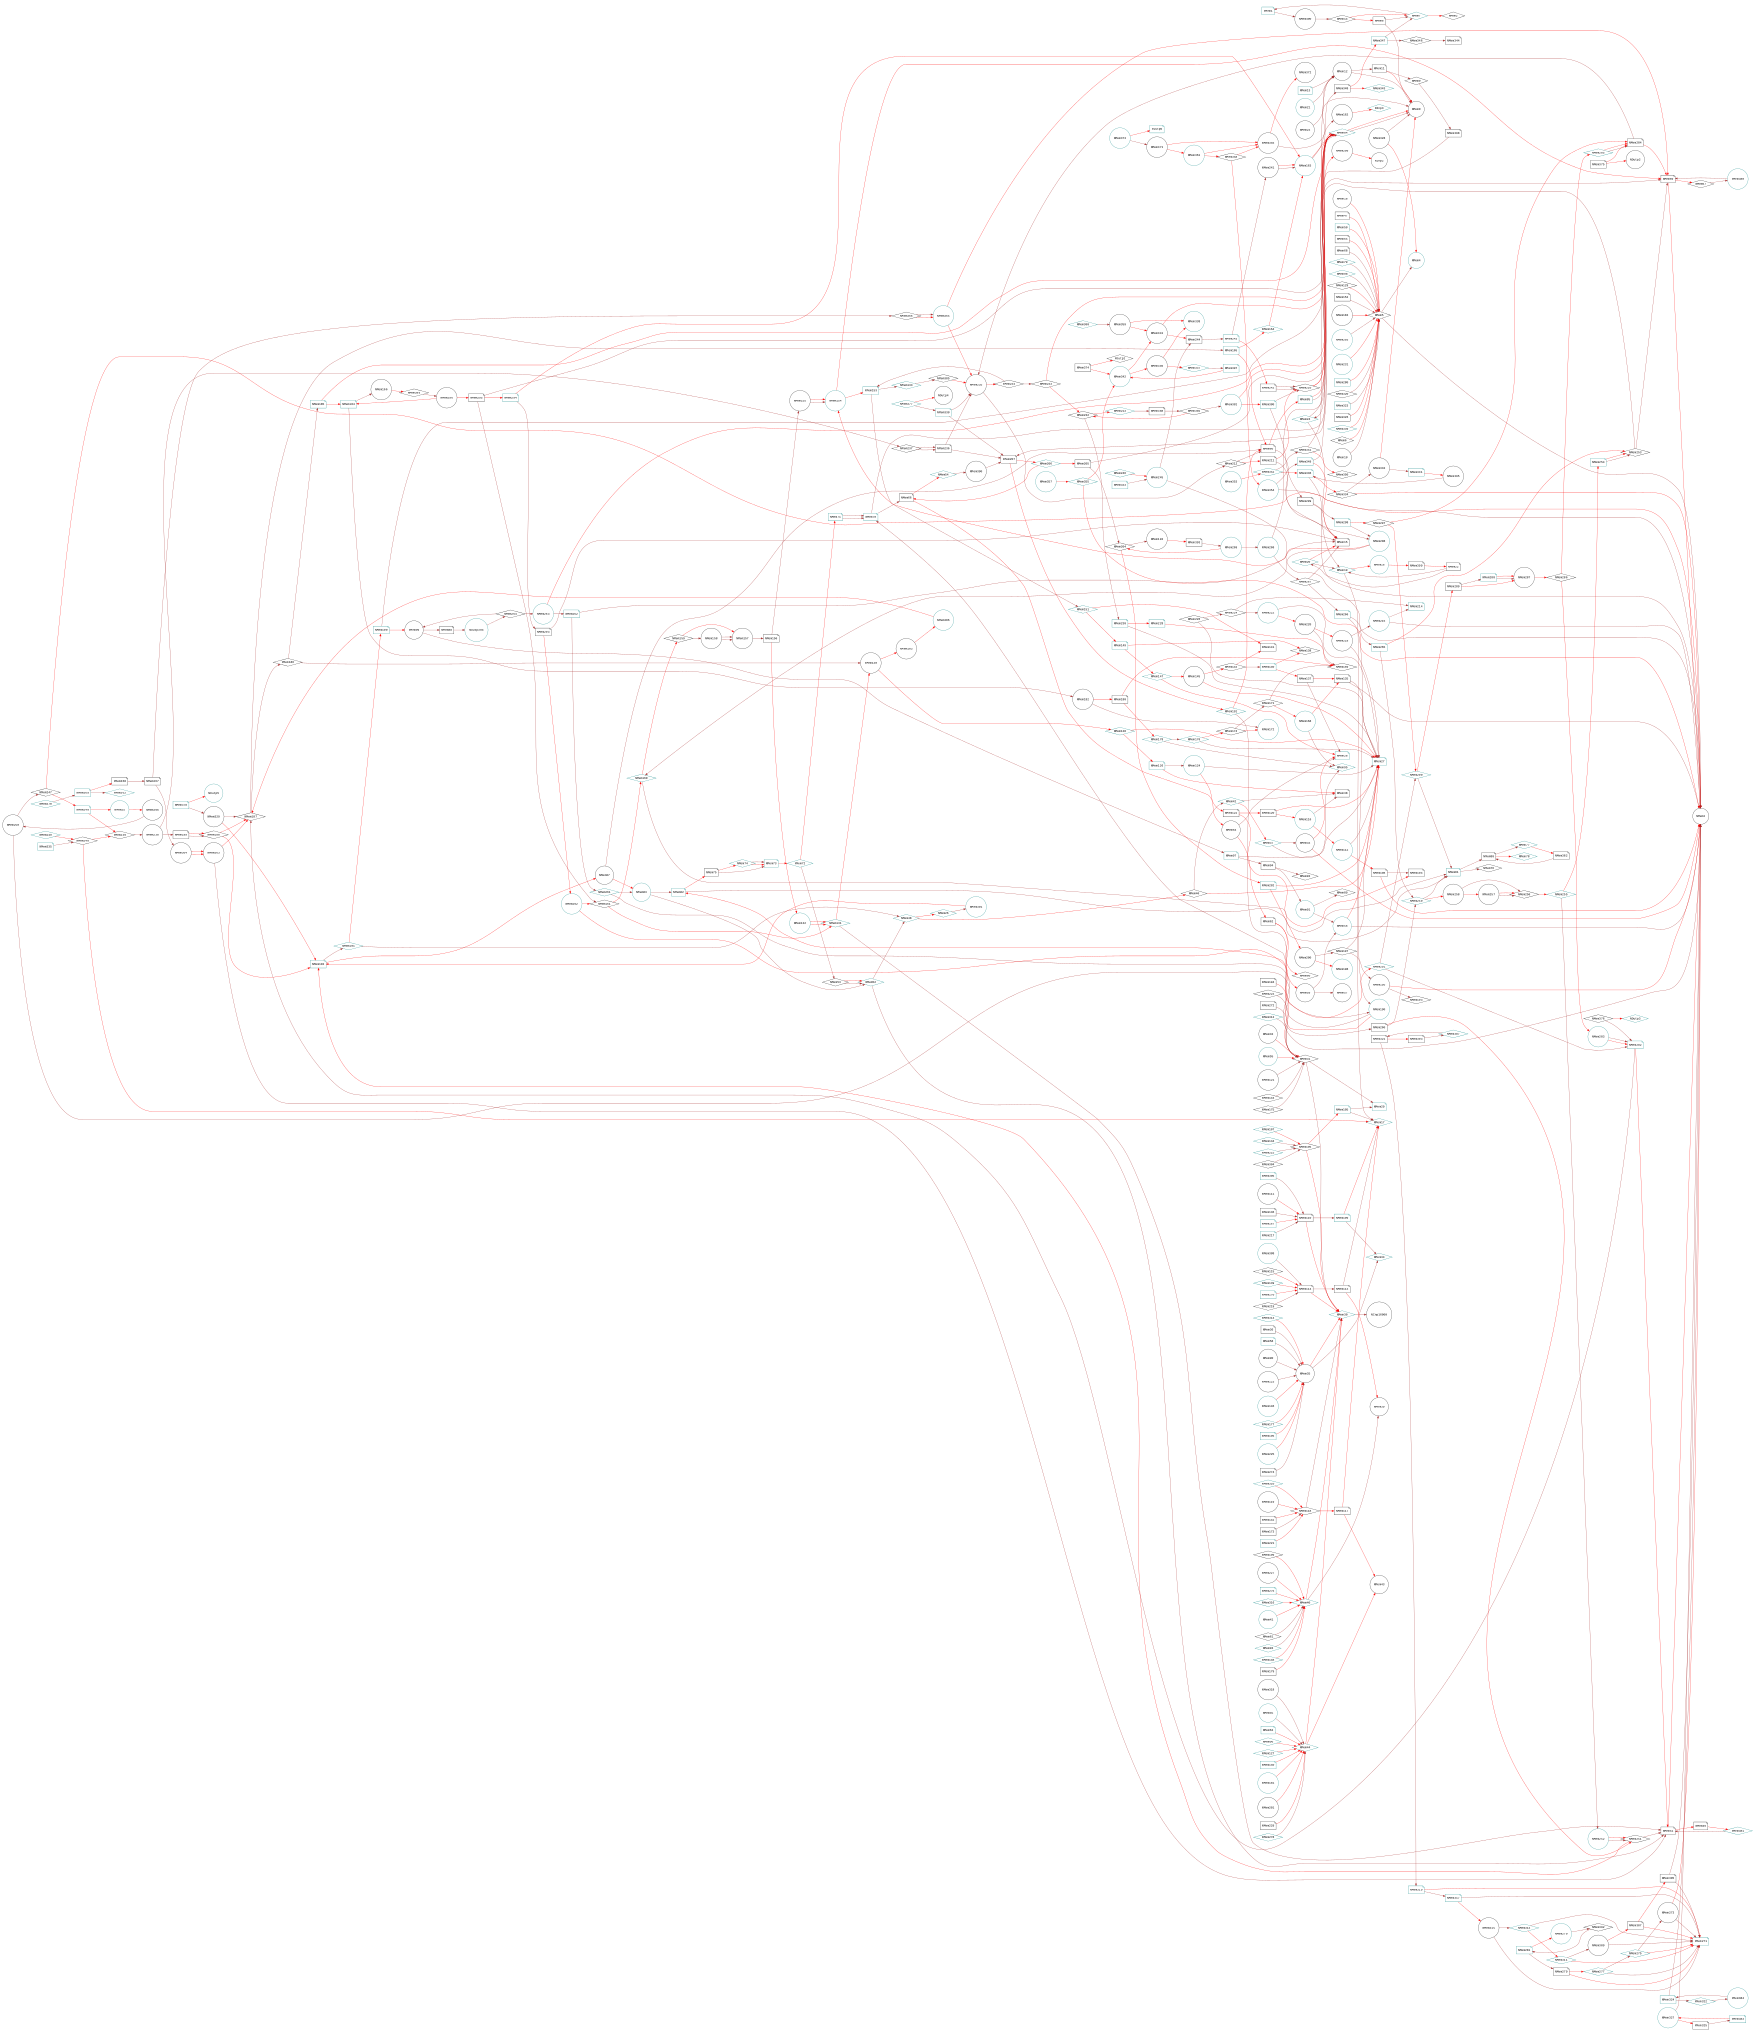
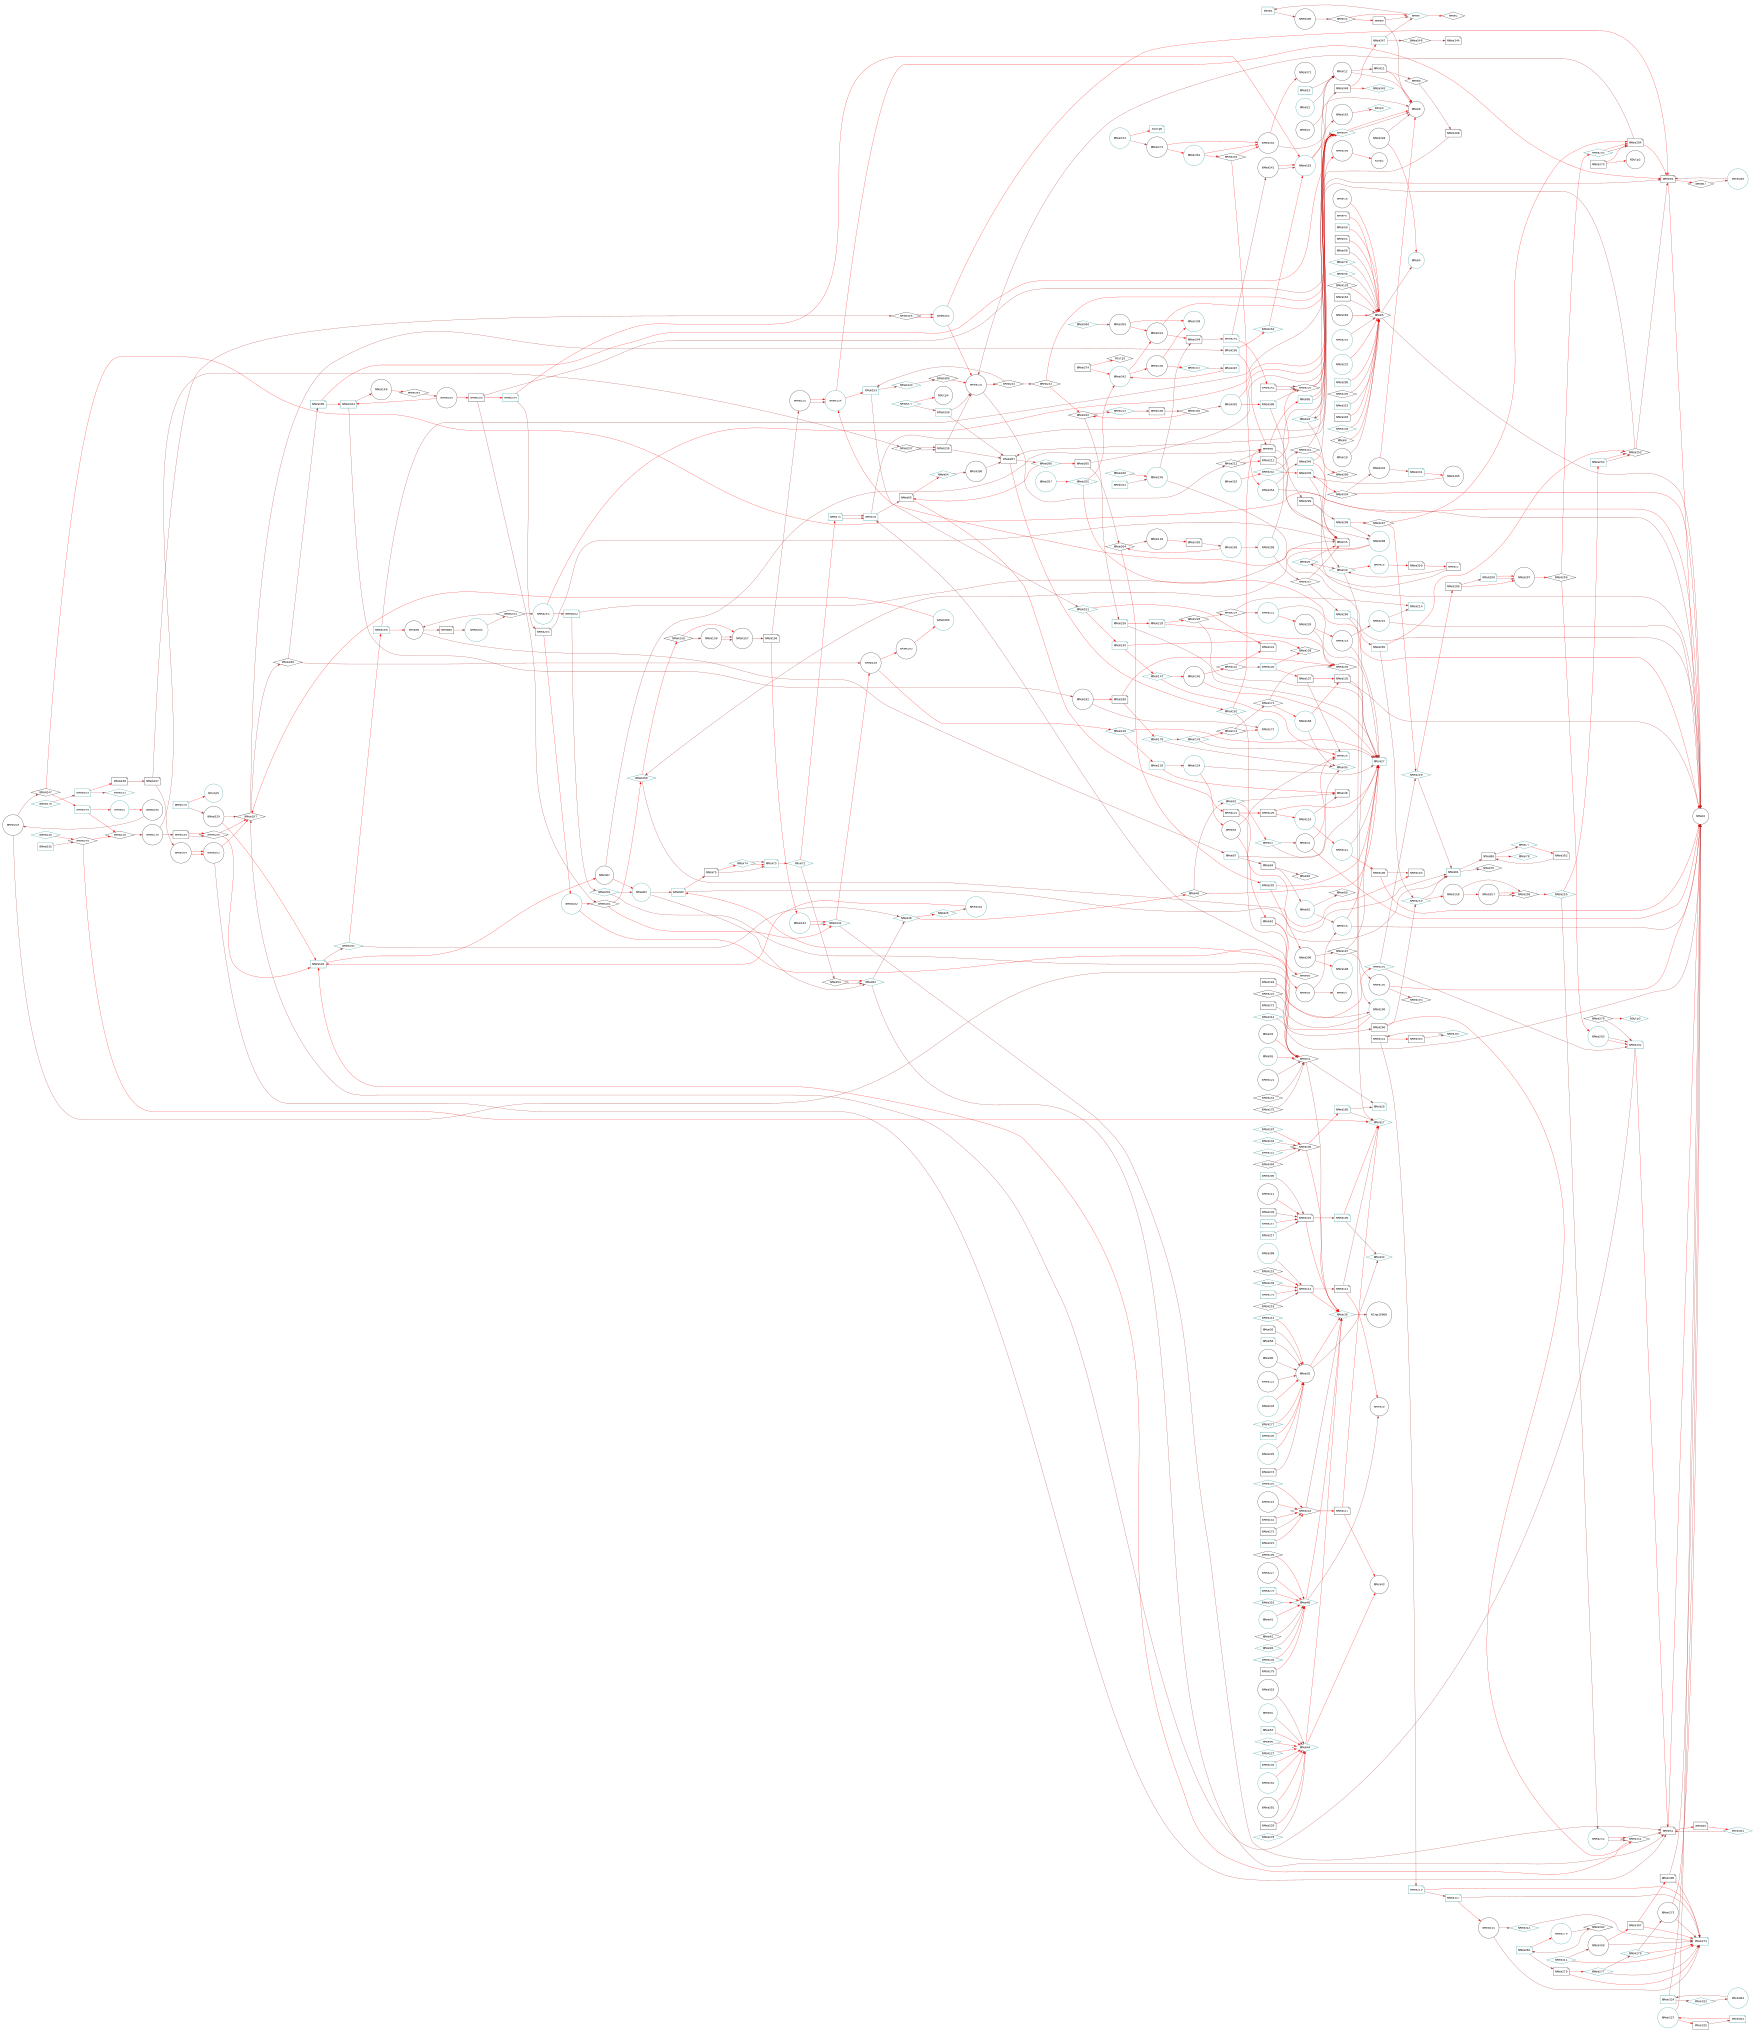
none -> (1173, 622)
(476, 630) -> (476, 630)
(1543, 1944) -> none
